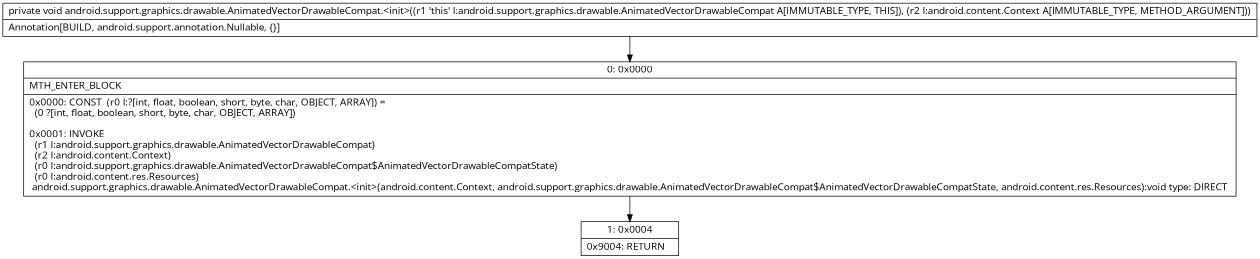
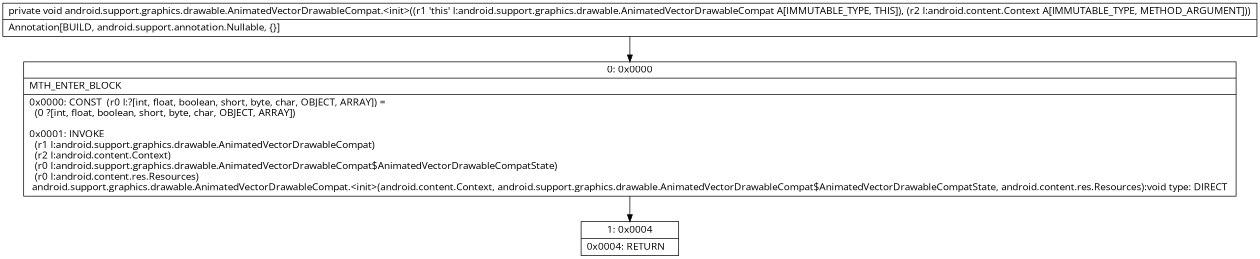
(630, 247) -> (630, 247)
